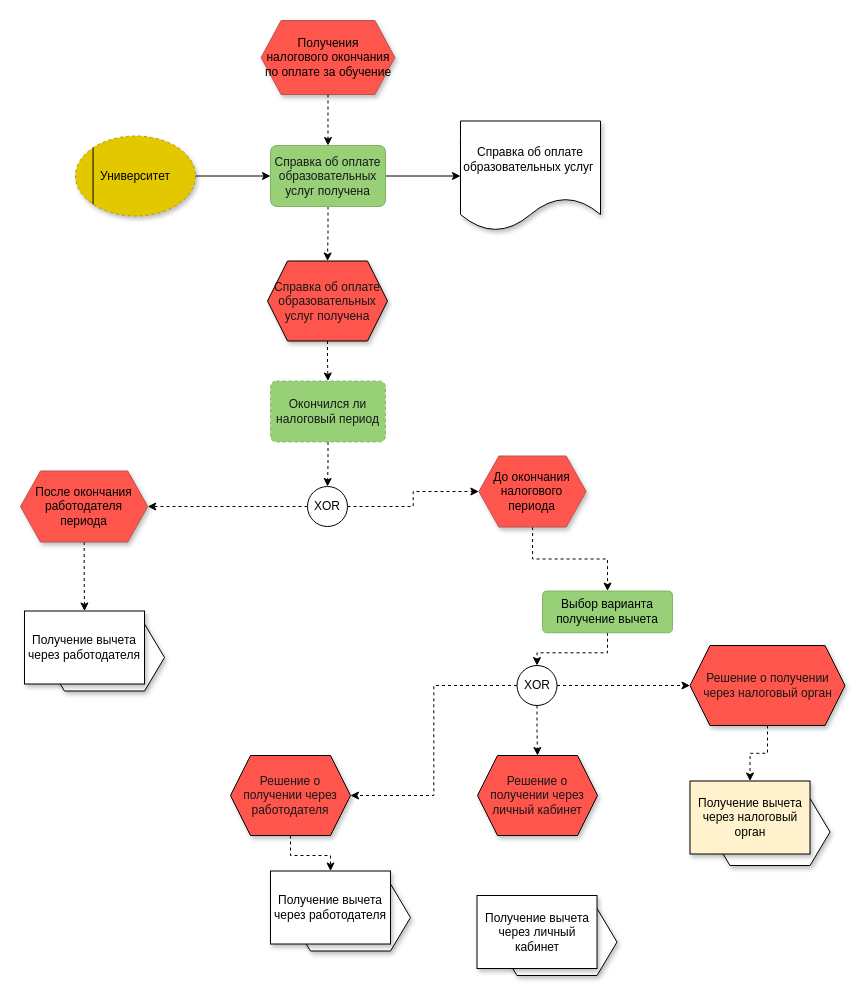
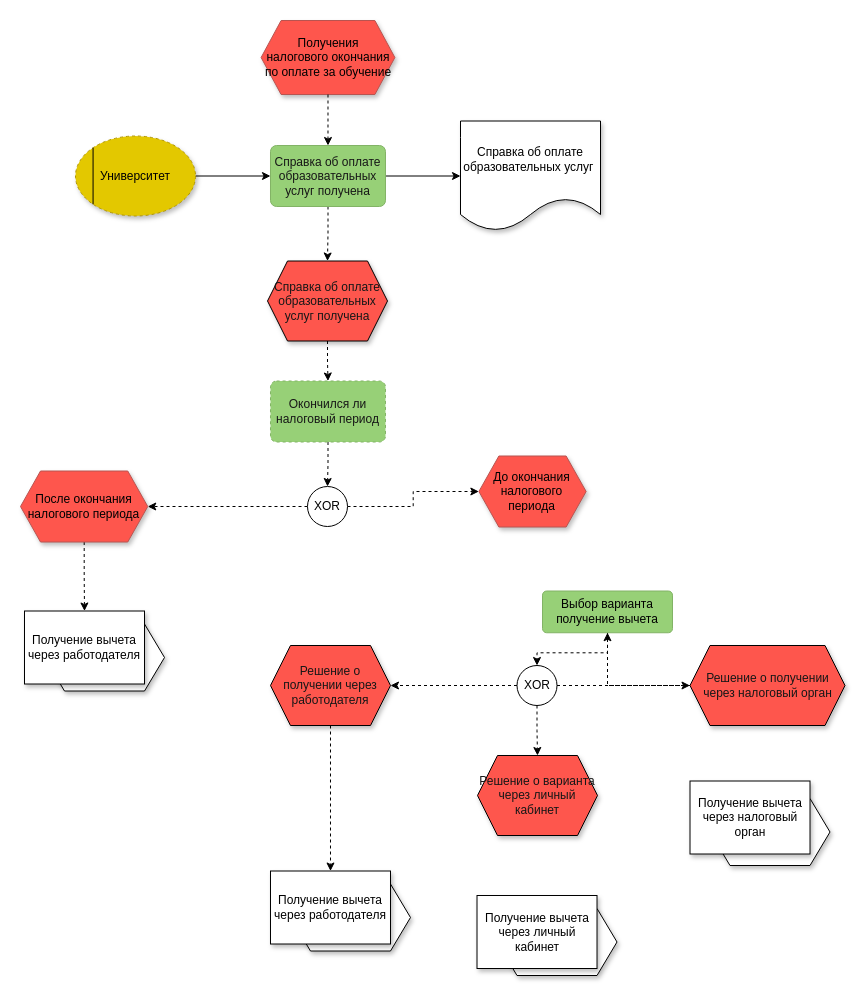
(84, 507) -> (84, 507)
(566, 559) -> none
(762, 753) -> (608, 668)
(290, 796) -> (330, 686)
(538, 796) -> (538, 796)
(750, 818) -> (750, 818)
